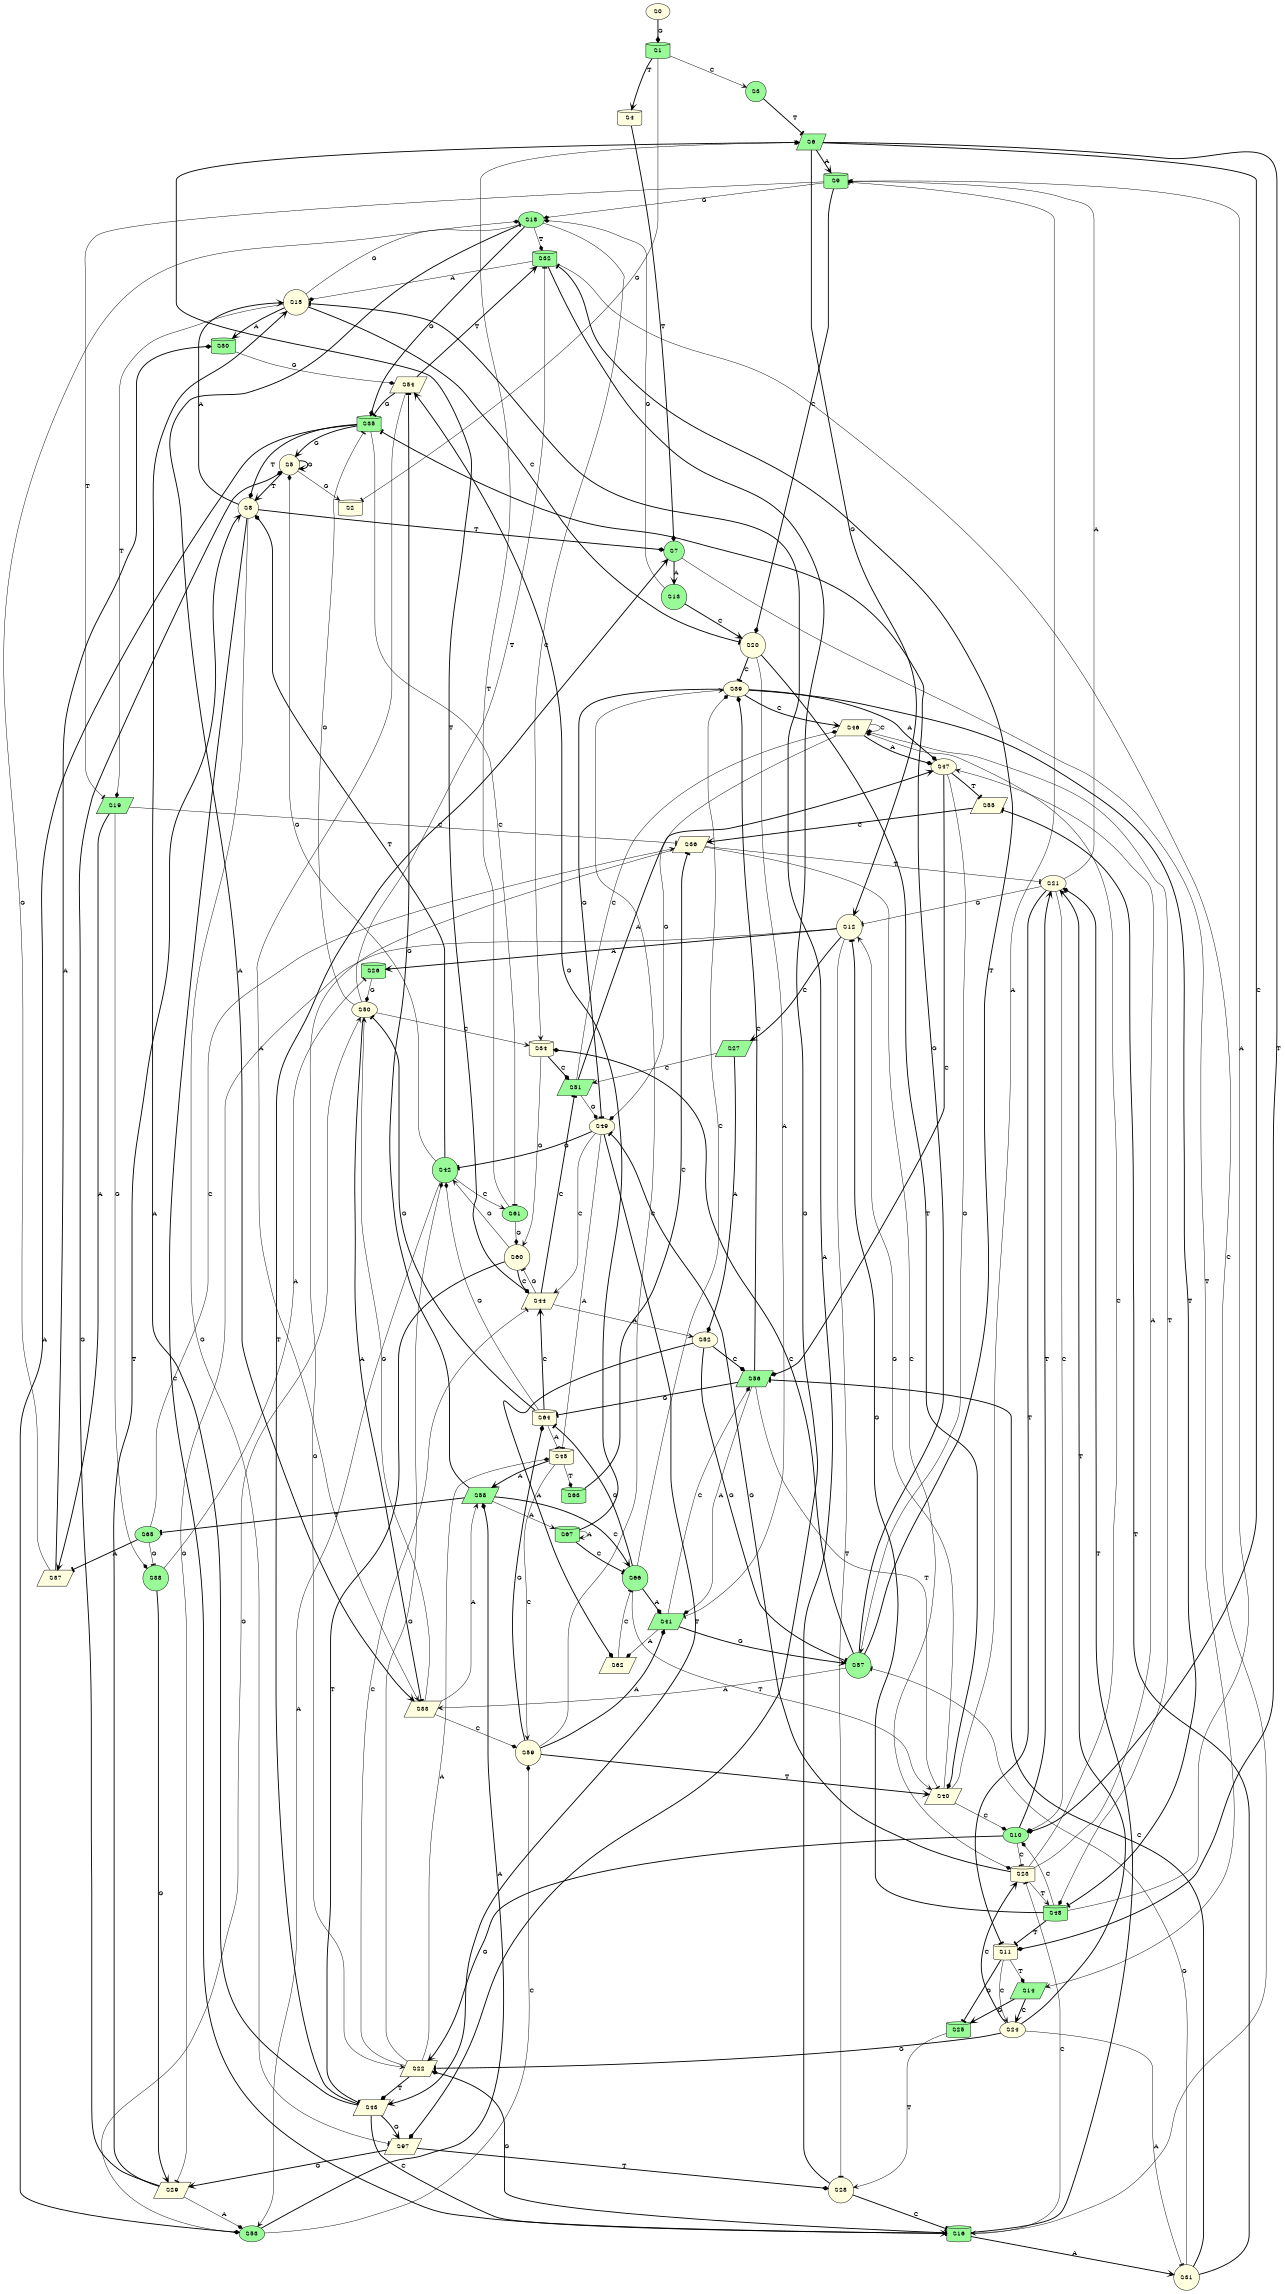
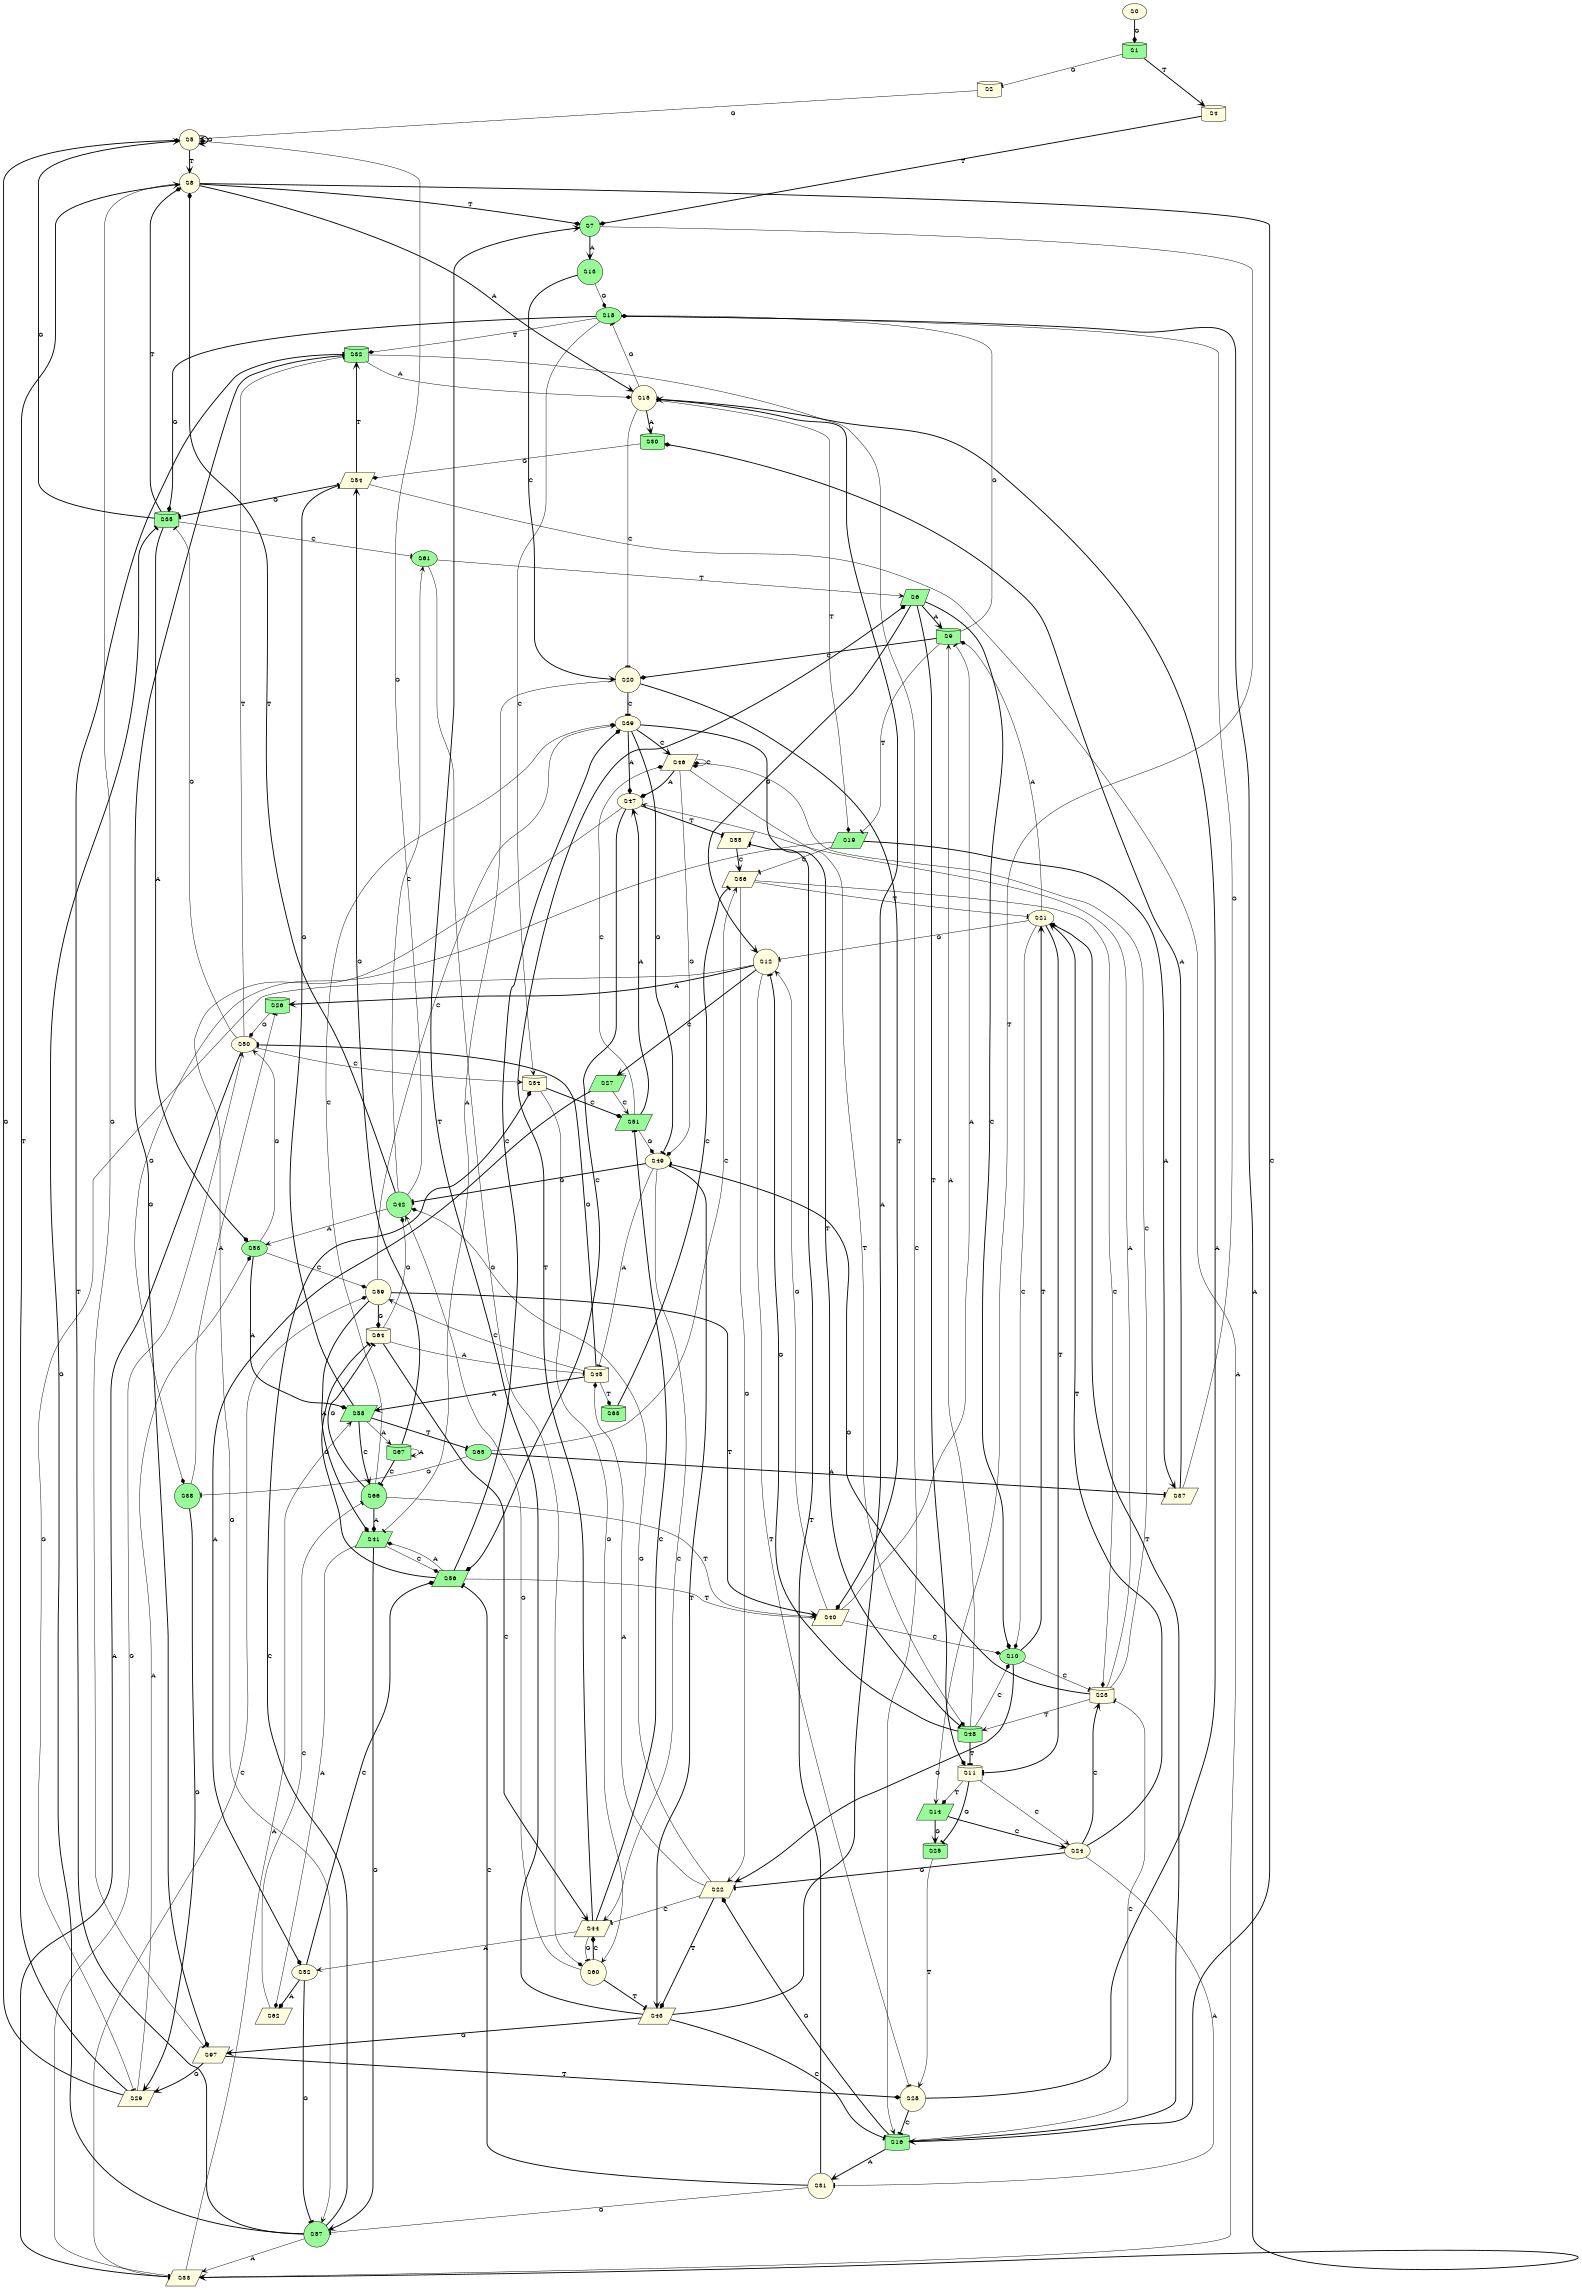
(756, 92) -> none
(527, 471) -> (628, 536)
(317, 484) -> (591, 115)
(404, 1233) -> (554, 1077)
